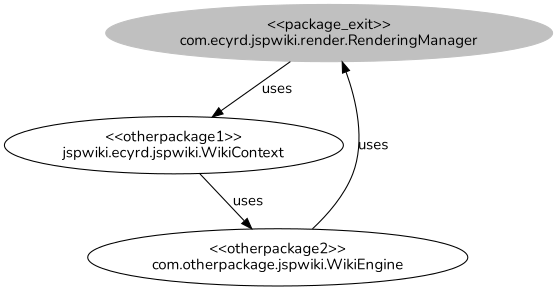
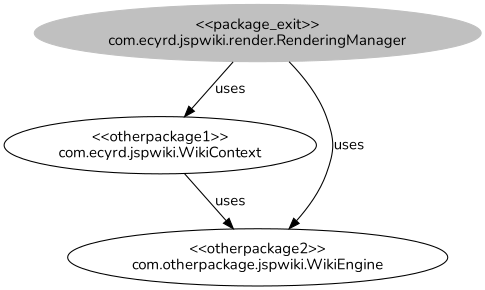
(174, 145) -> (160, 145)
(357, 157) -> (332, 140)
